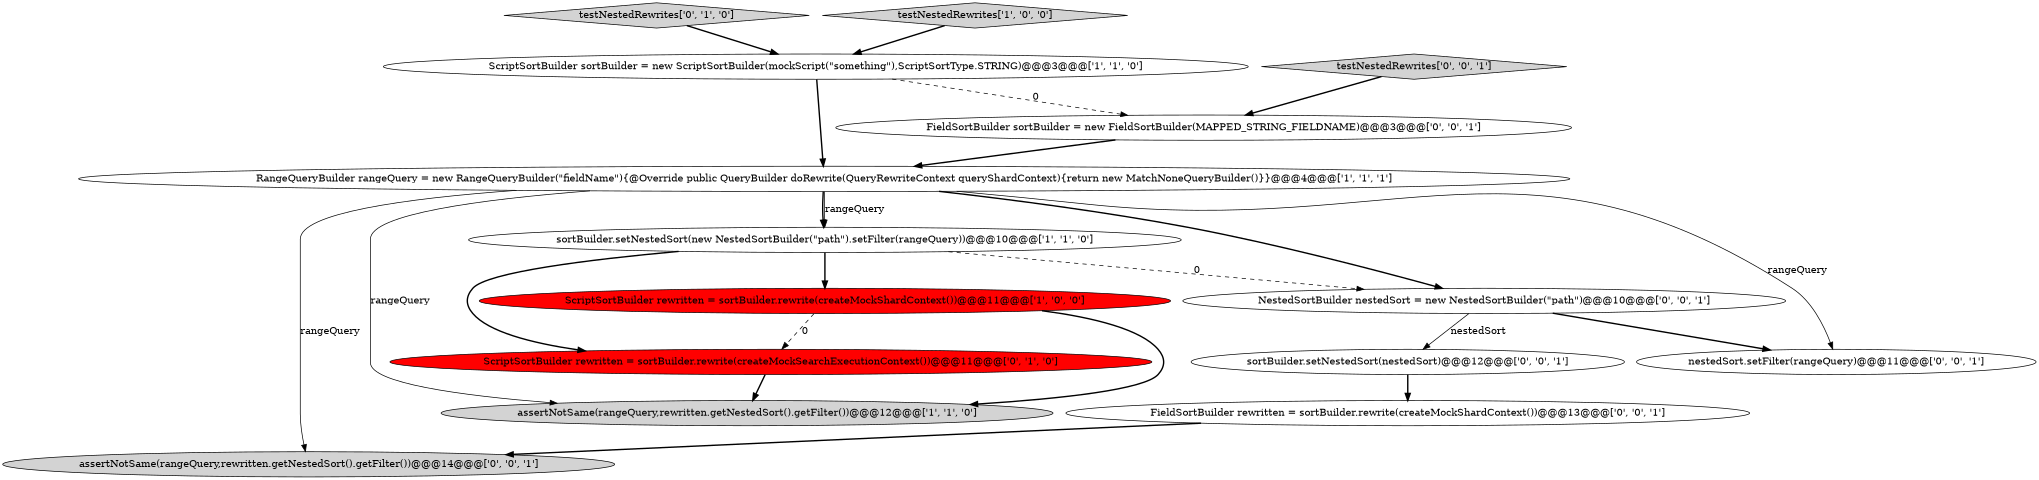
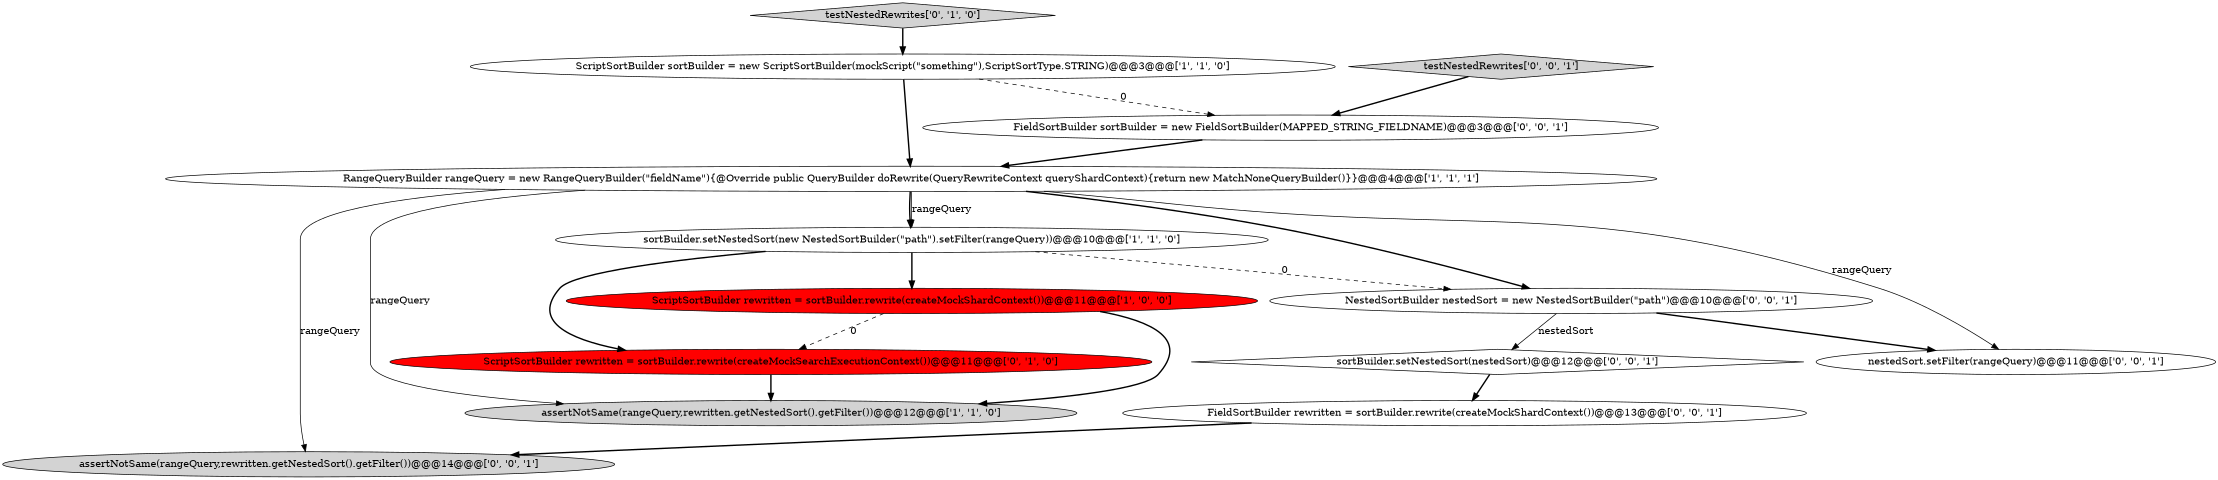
(975, 15) -> none
(1408, 362) -> (1498, 362)
